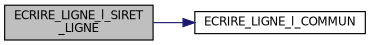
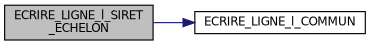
(79, 23) -> (79, 23)
